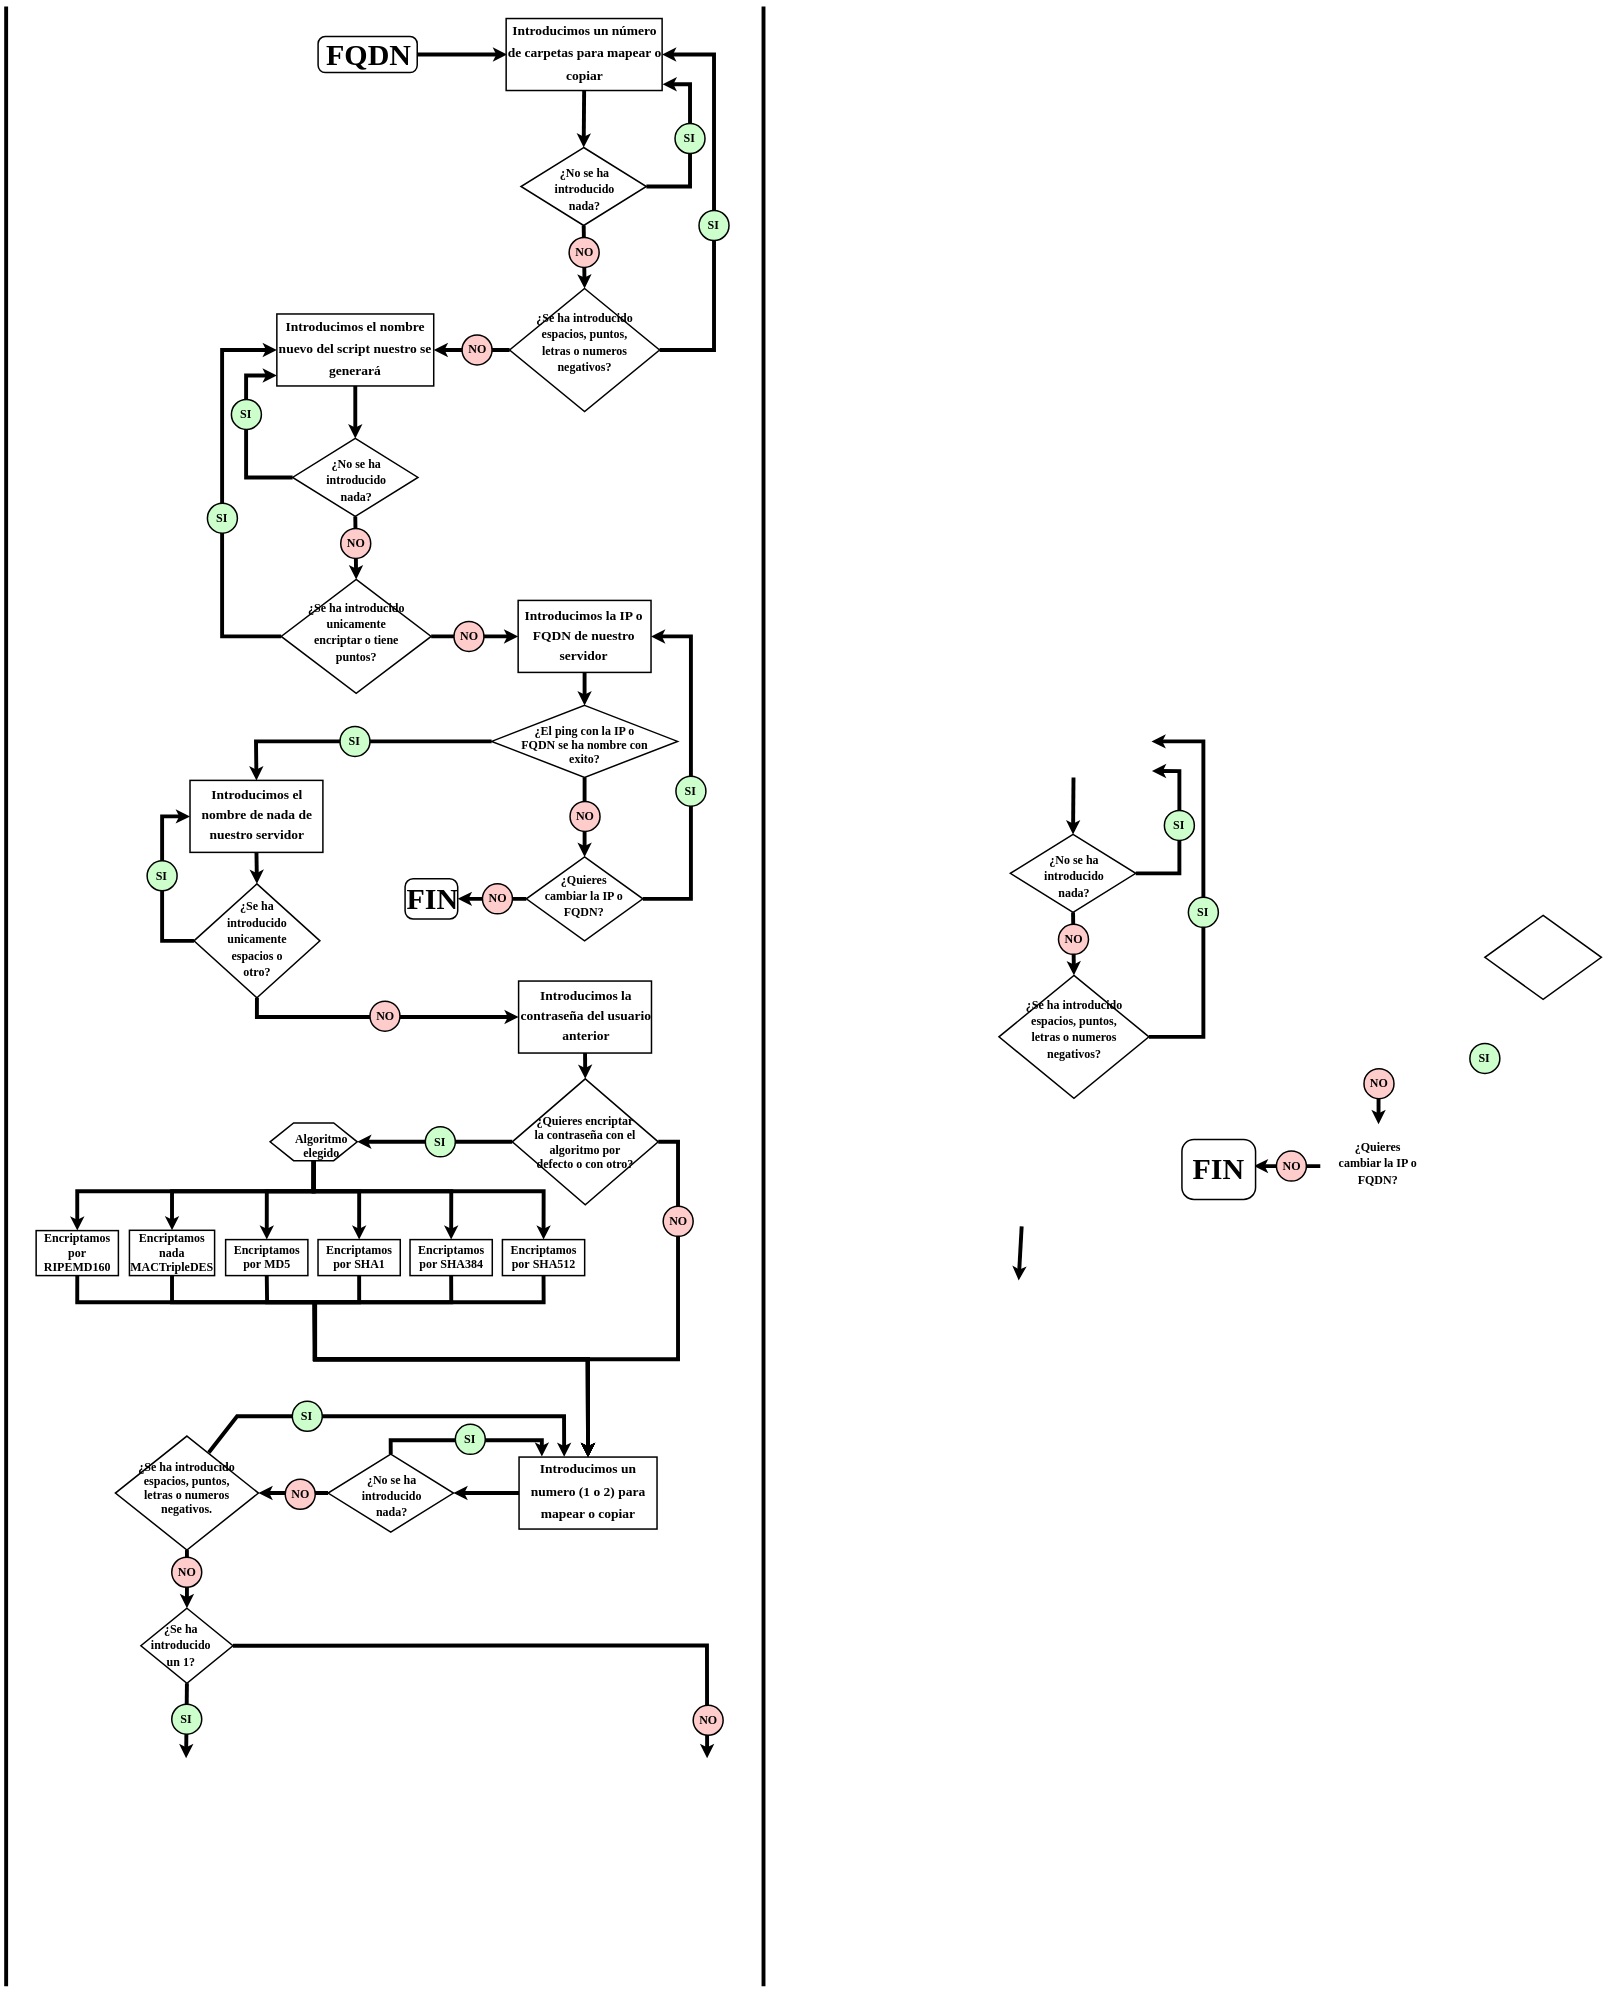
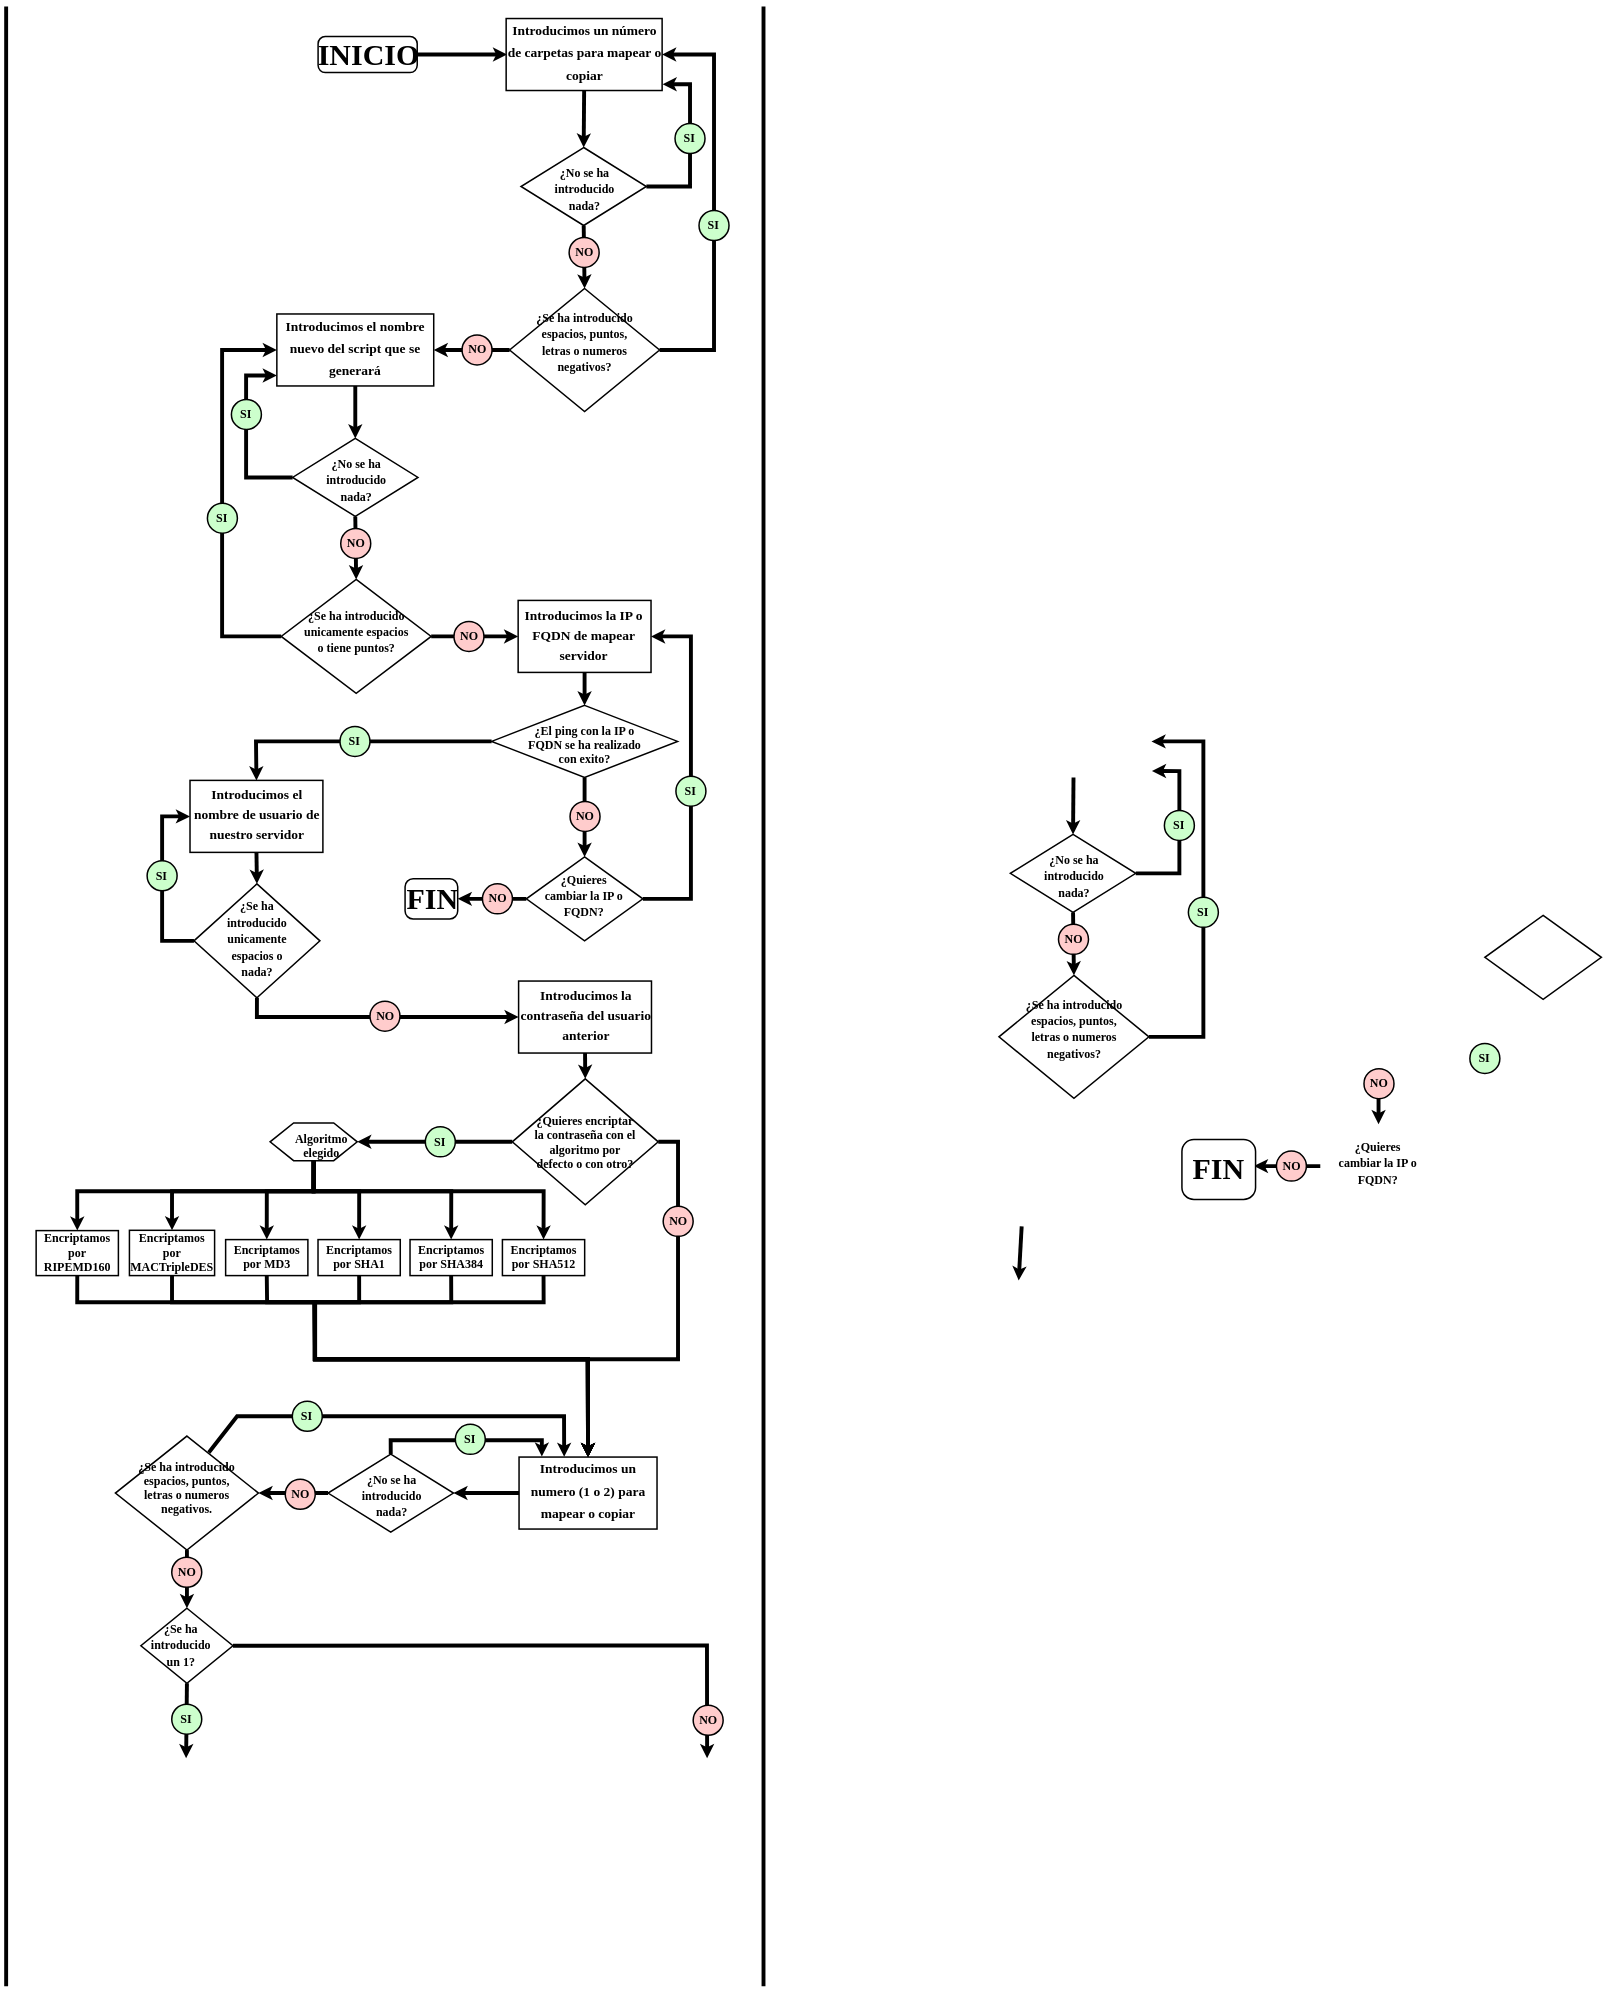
(369, 54) -> (369, 54)
(355, 350) -> (355, 350)
(356, 633) -> (356, 633)
(584, 636) -> (584, 636)
(585, 745) -> (585, 745)
(257, 815) -> (257, 815)
(257, 941) -> (257, 941)
(172, 1253) -> (172, 1253)
(267, 1257) -> (267, 1257)
